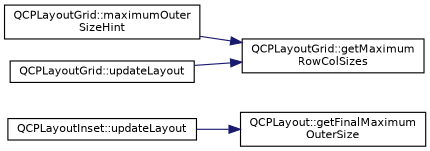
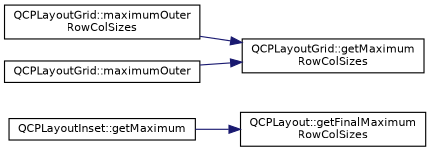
(102, 22) -> (102, 22)
(102, 72) -> (102, 72)
(102, 129) -> (102, 129)
(333, 129) -> (333, 129)
